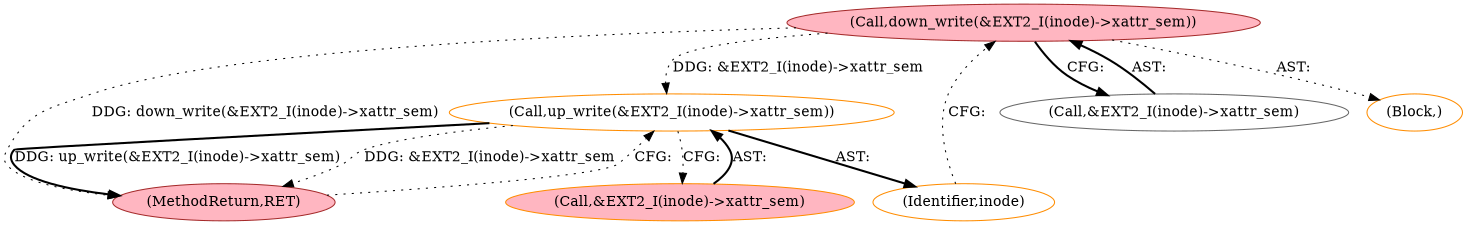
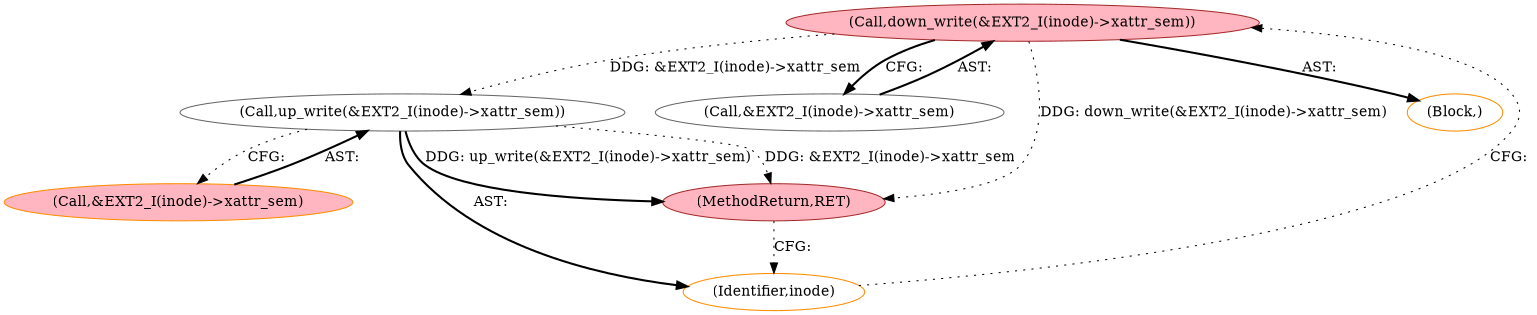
(1241, 66) -> (1265, 66)
(672, 112) -> (402, 112)
(492, 183) -> (774, 242)
